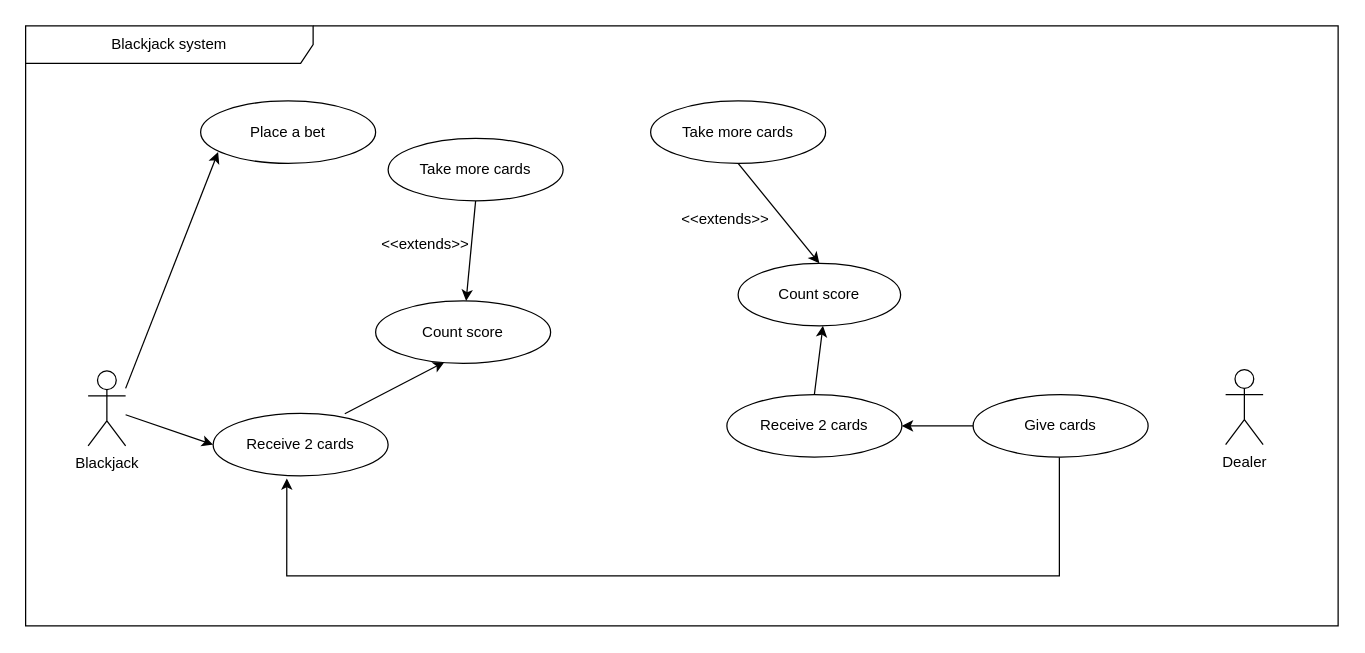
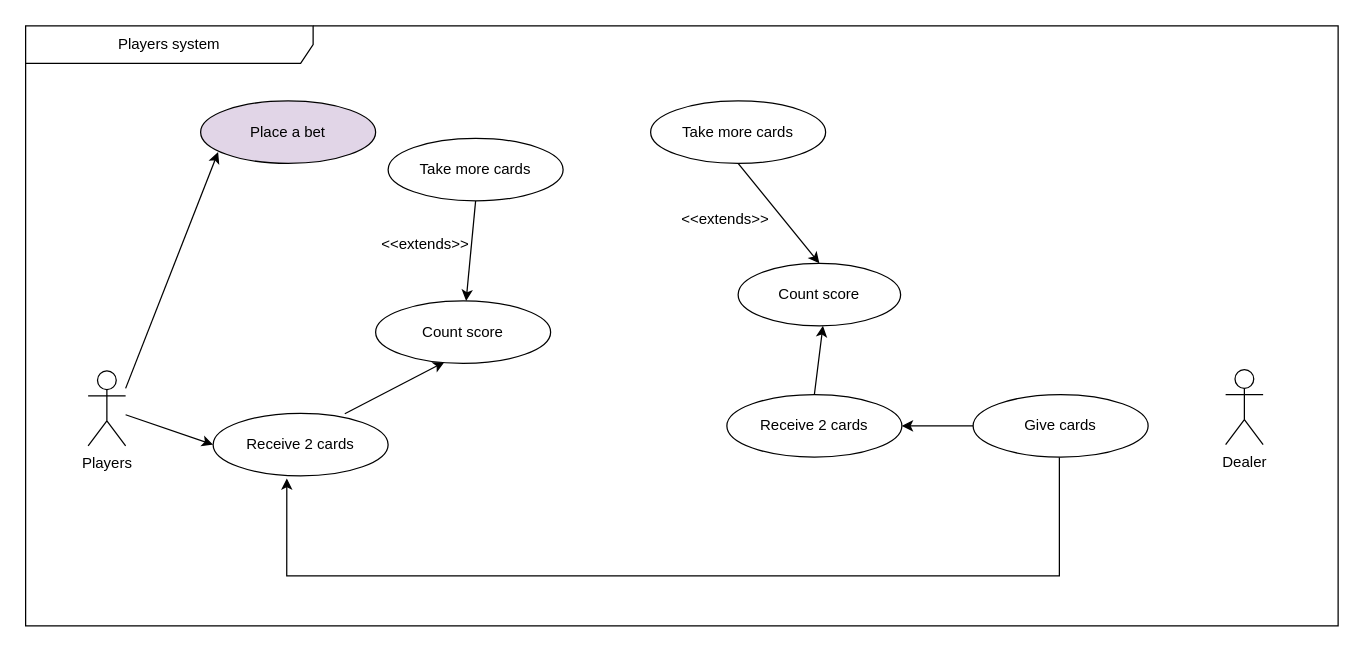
(169, 44) -> (169, 44)
(288, 132) -> (288, 132)
(108, 463) -> (108, 463)
